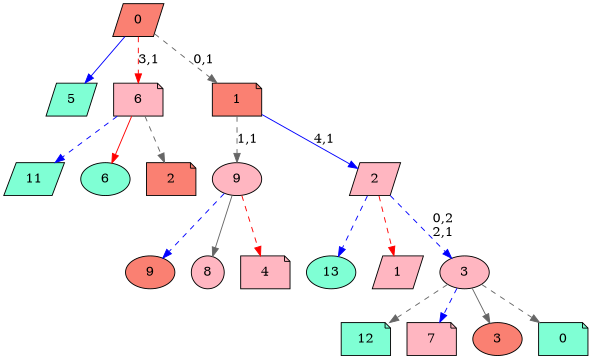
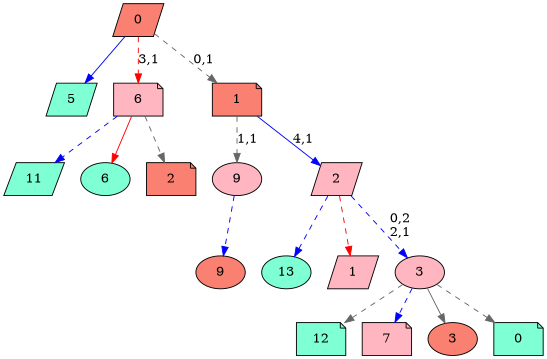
(208, 272) -> none
(265, 272) -> none
